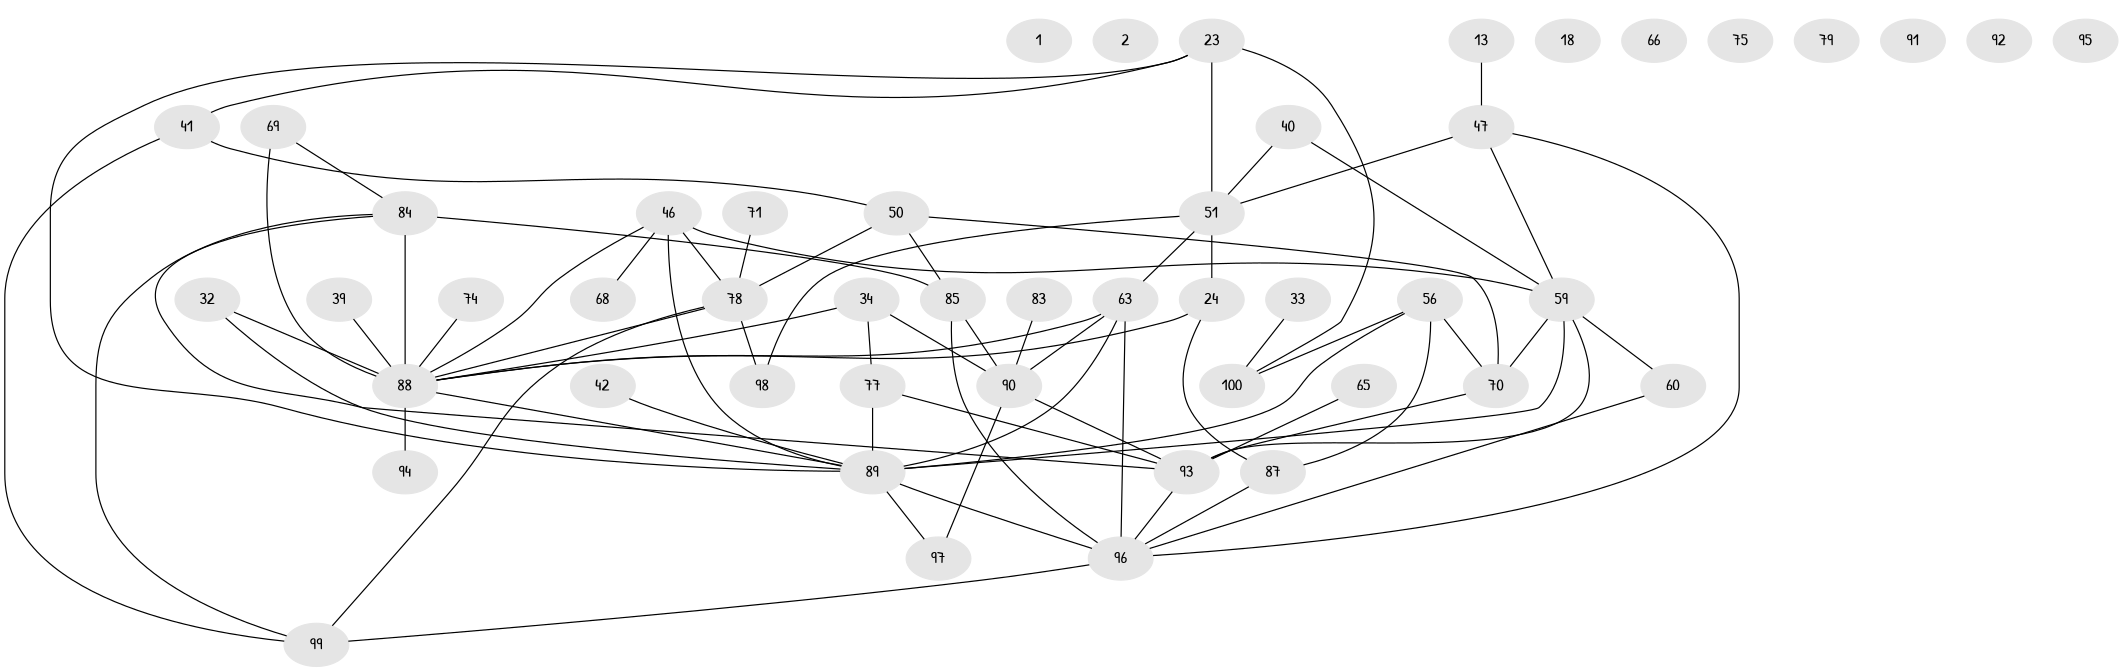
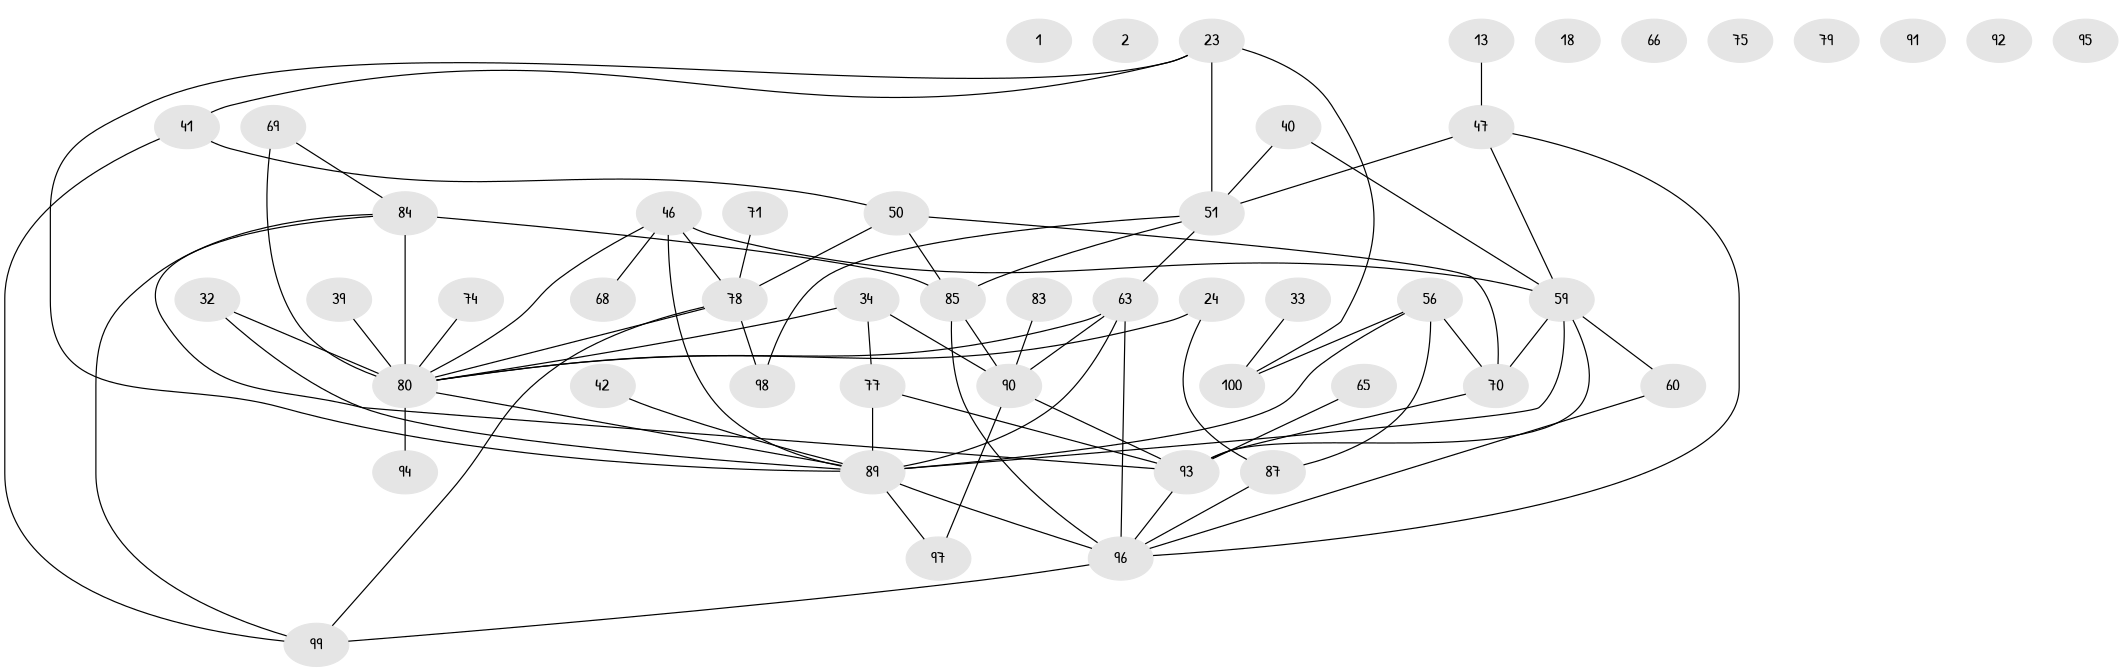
(1212, 257) -> (1079, 250)
(405, 386) -> (405, 386)
